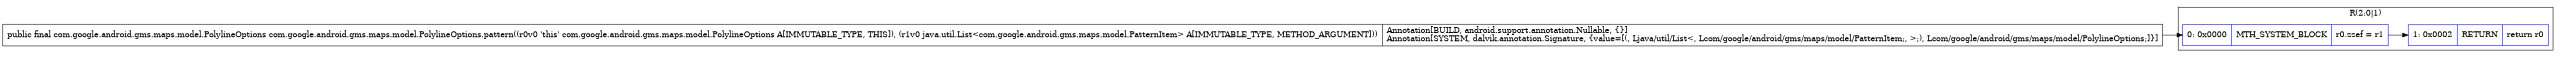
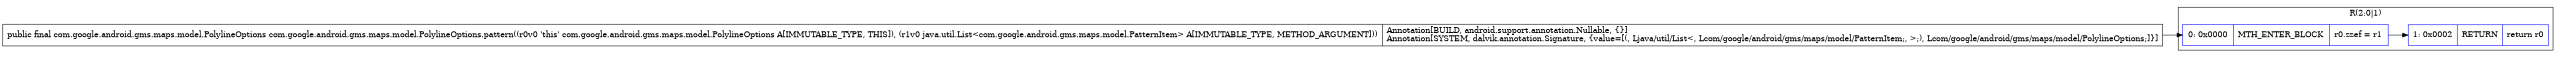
(2282, 35) -> (2281, 35)
